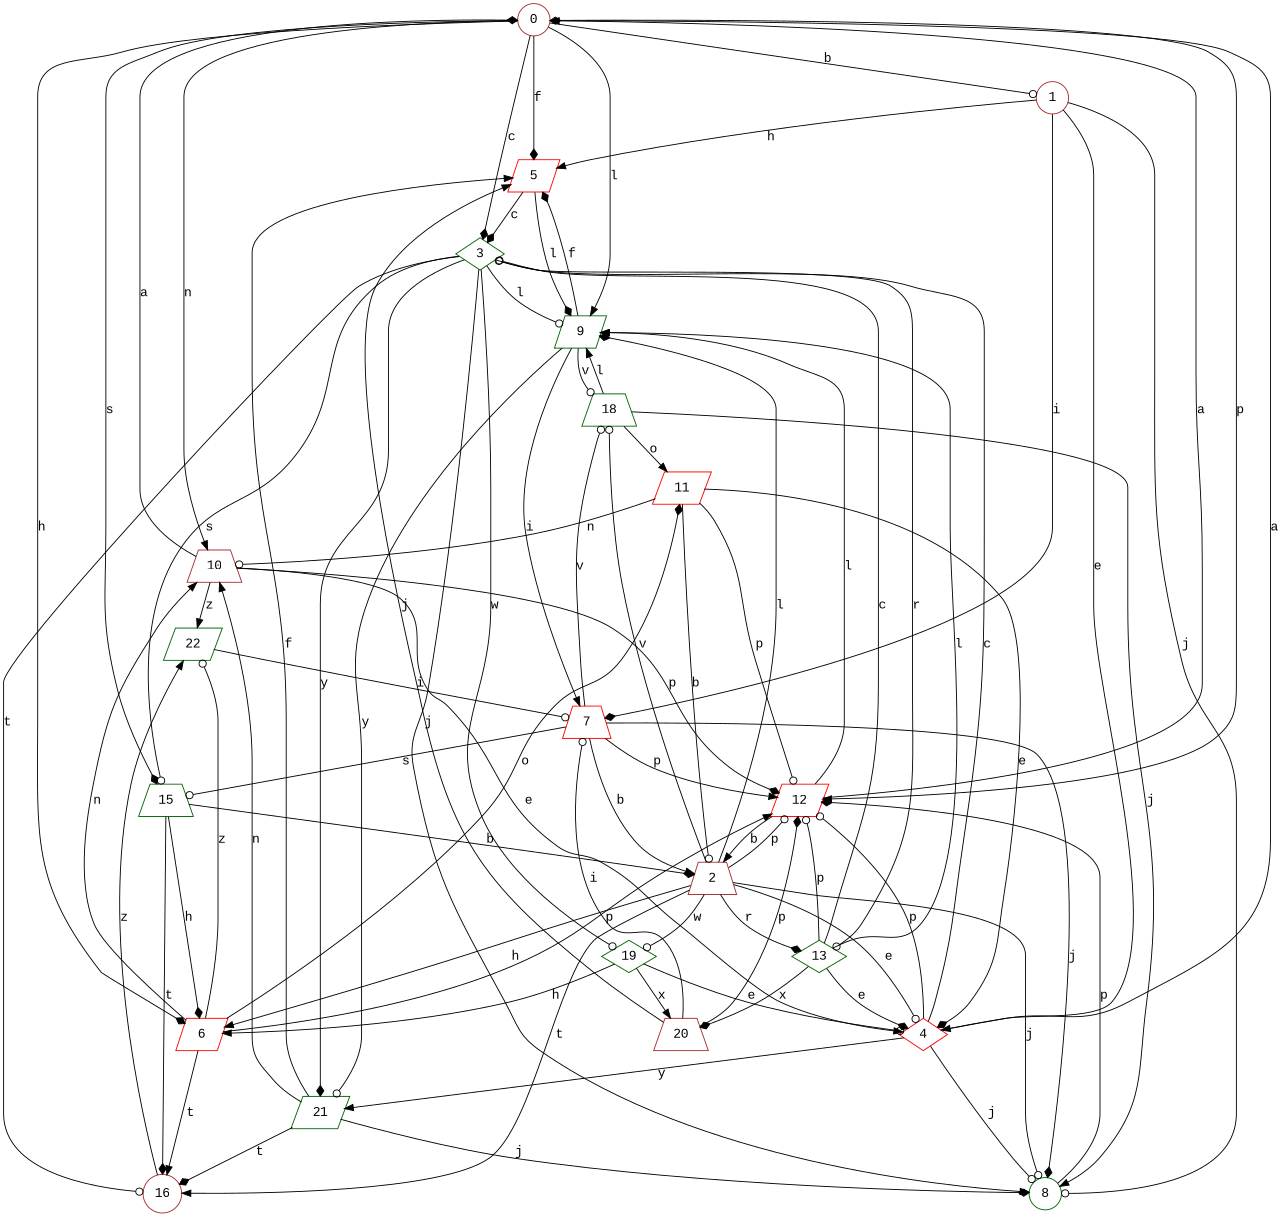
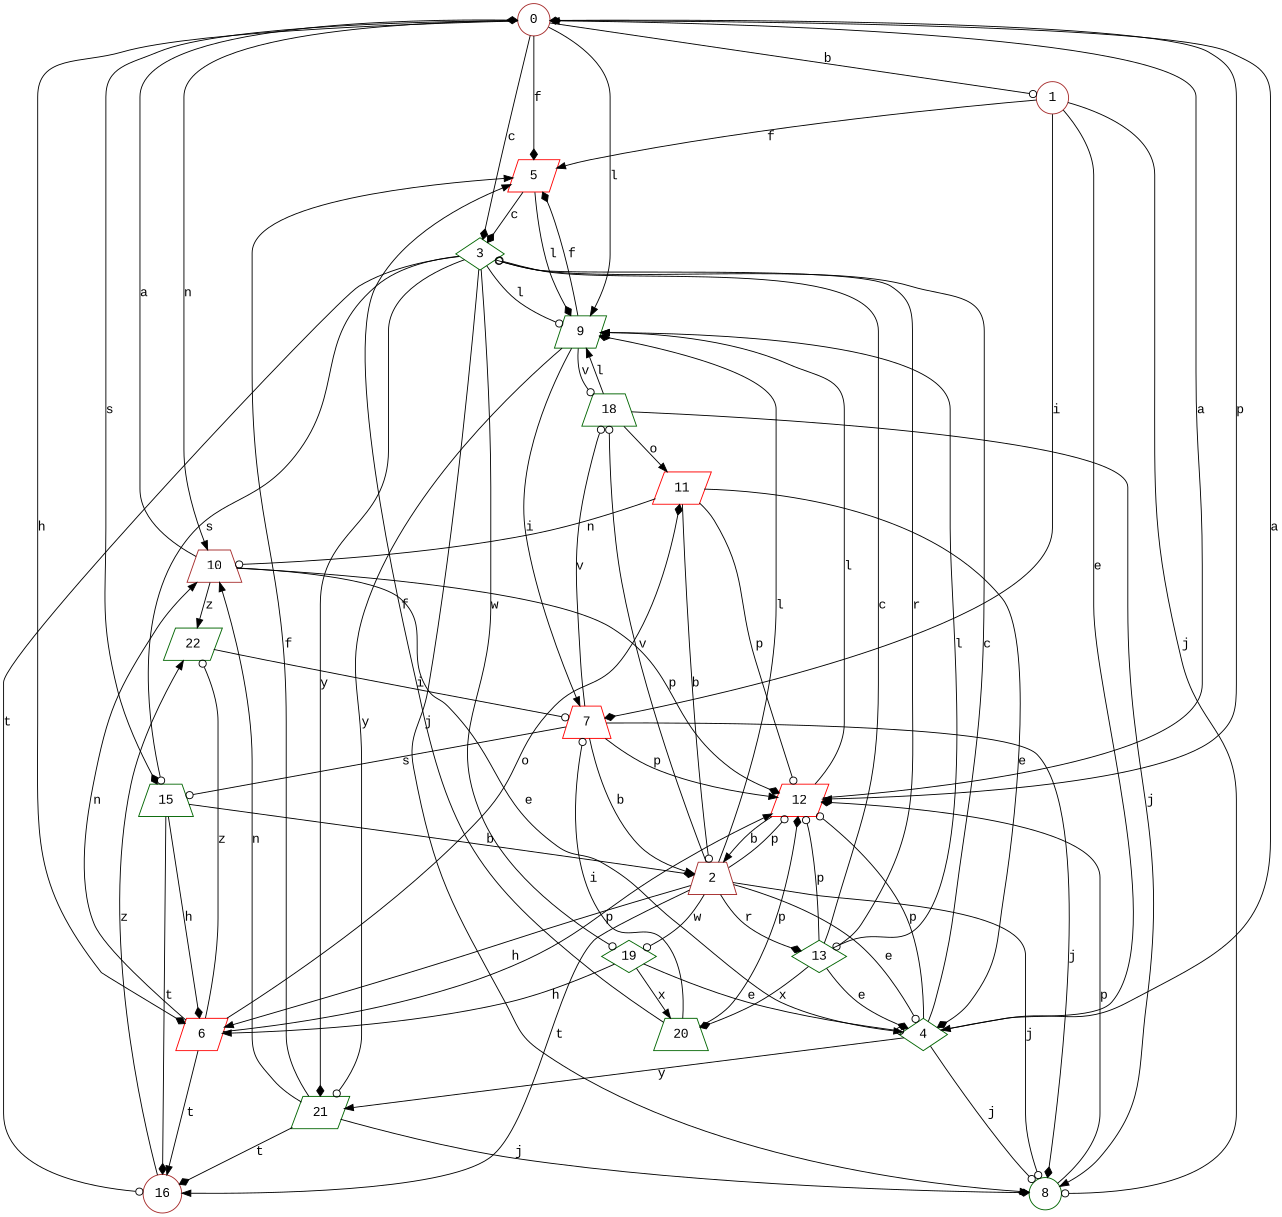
(771, 137) -> (771, 137)
(405, 605) -> (405, 605)
(681, 1035) -> (681, 1035)
(923, 1035) -> (923, 1035)
